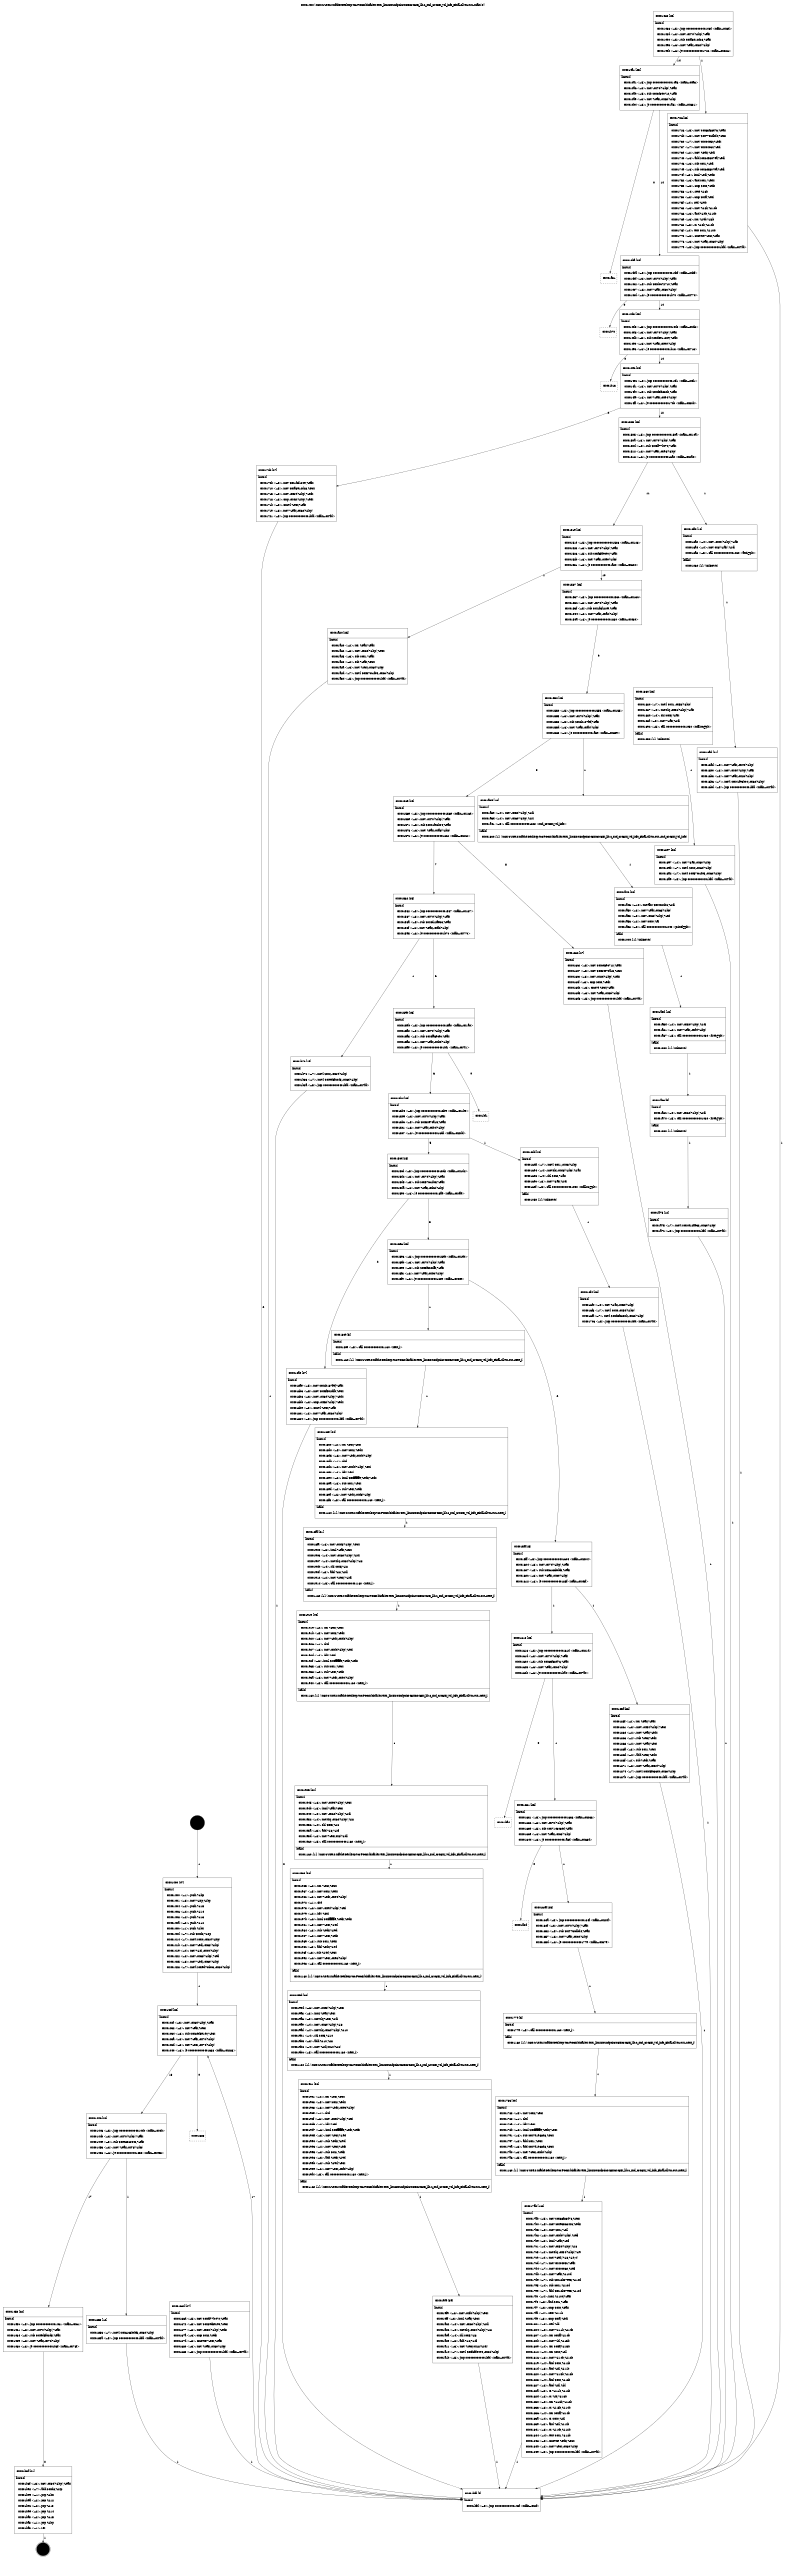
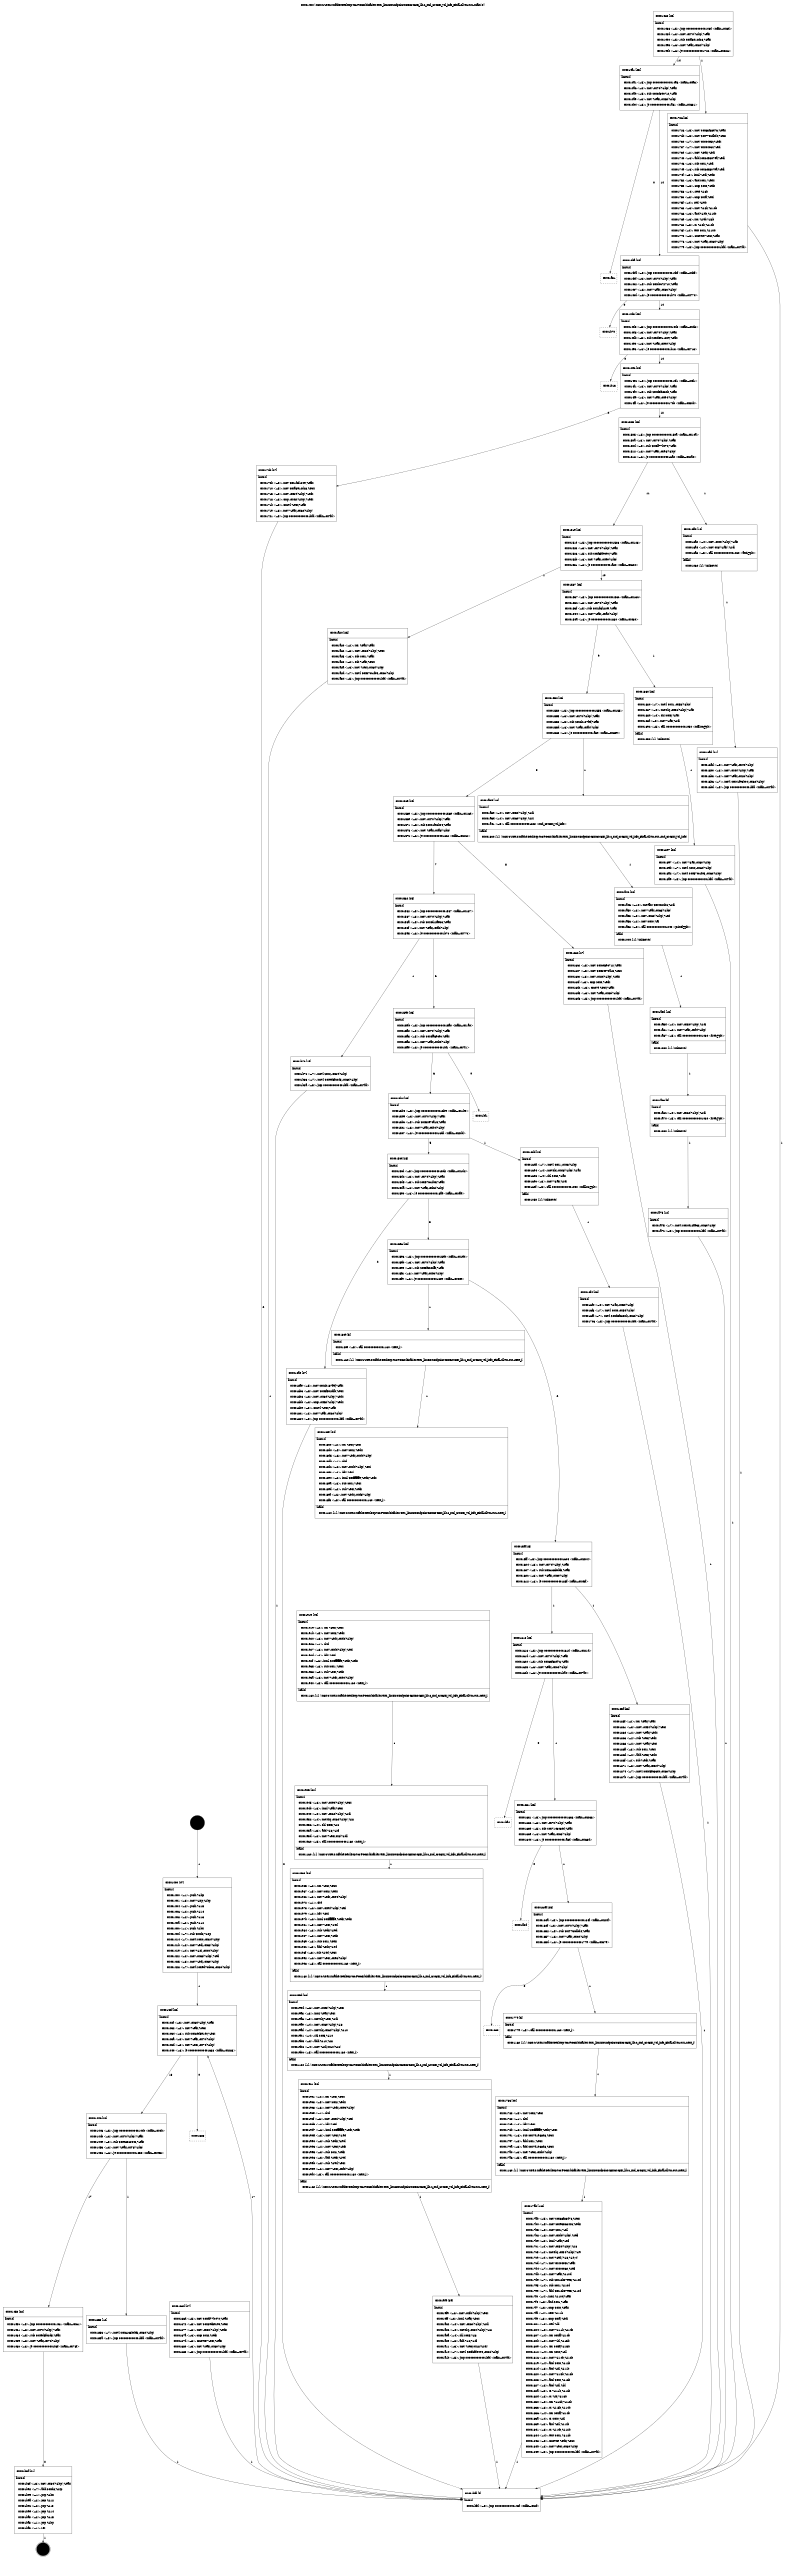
none -> (635, 655)
(400, 1564) -> none
none -> (492, 2031)
